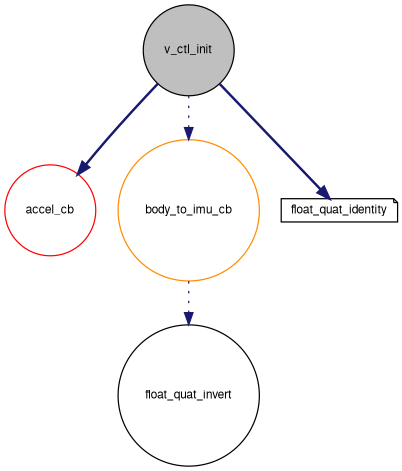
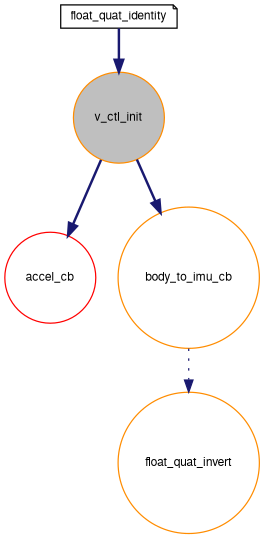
(189, 50) -> (119, 118)
(189, 112) -> (146, 180)
(270, 137) -> (119, 44)
(189, 396) -> (189, 463)
